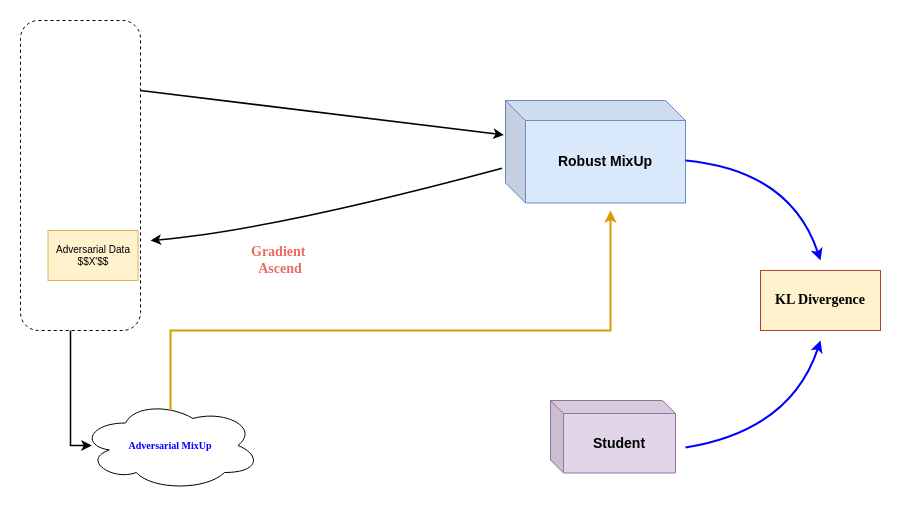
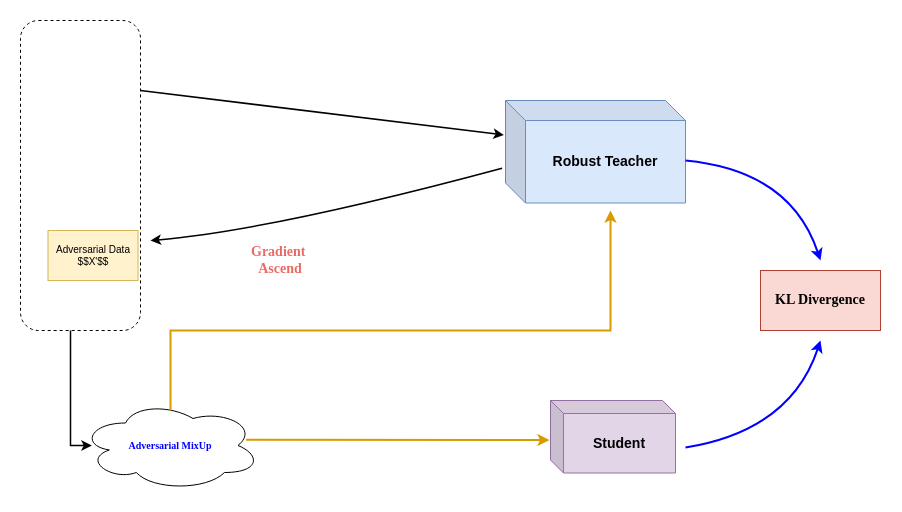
(606, 162) -> (606, 162)
(821, 301) -> (821, 301)
none -> (393, 440)
